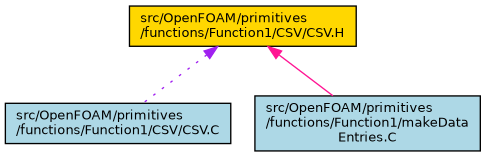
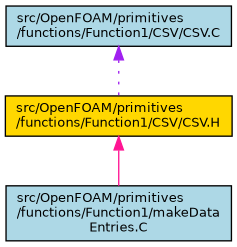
(175, 79) -> (119, 78)
